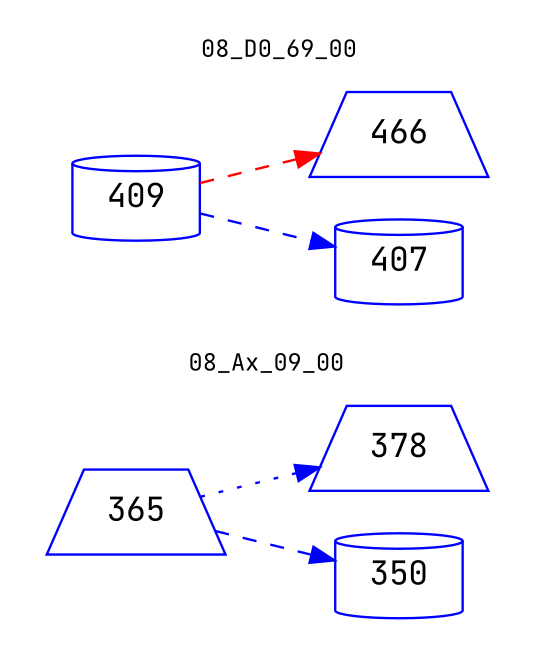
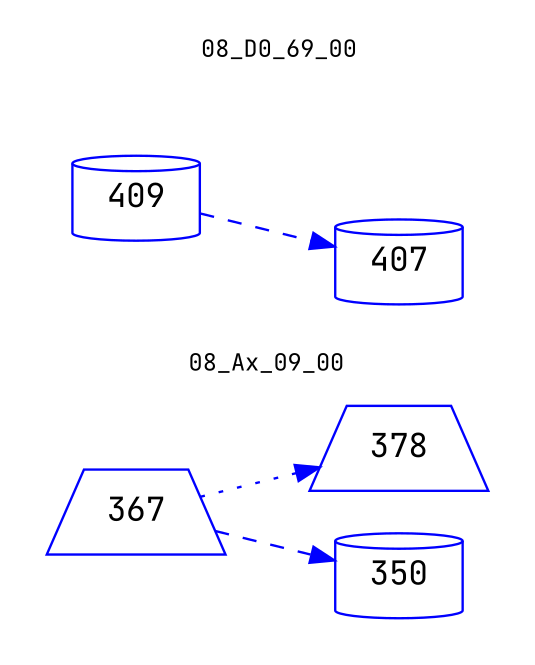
(399, 135) -> none
(136, 512) -> (136, 512)
